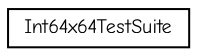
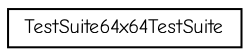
(99, 28) -> (125, 28)
